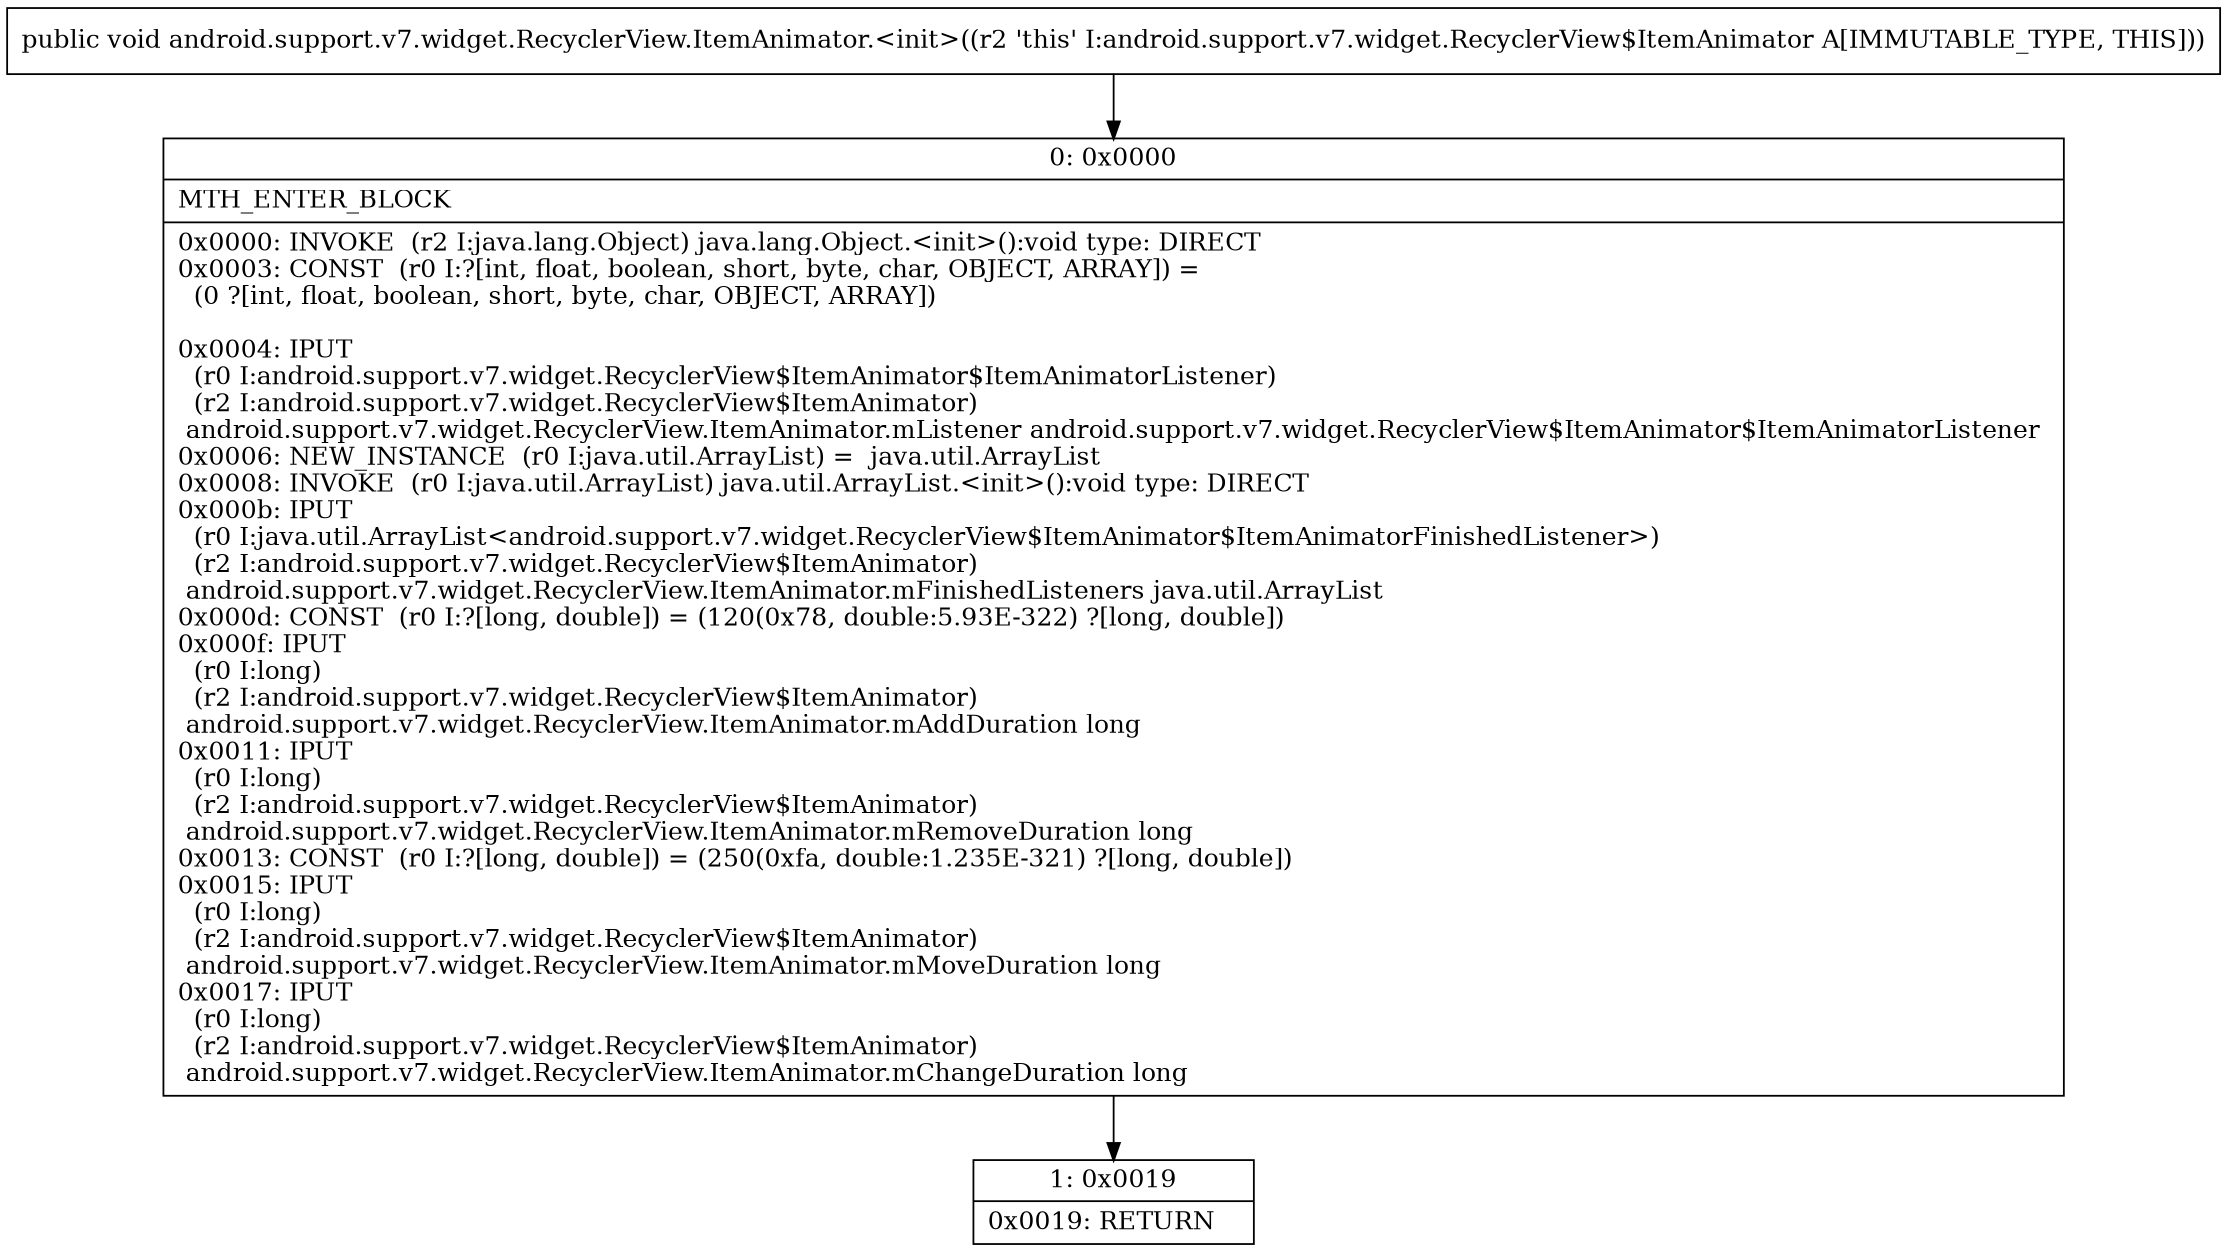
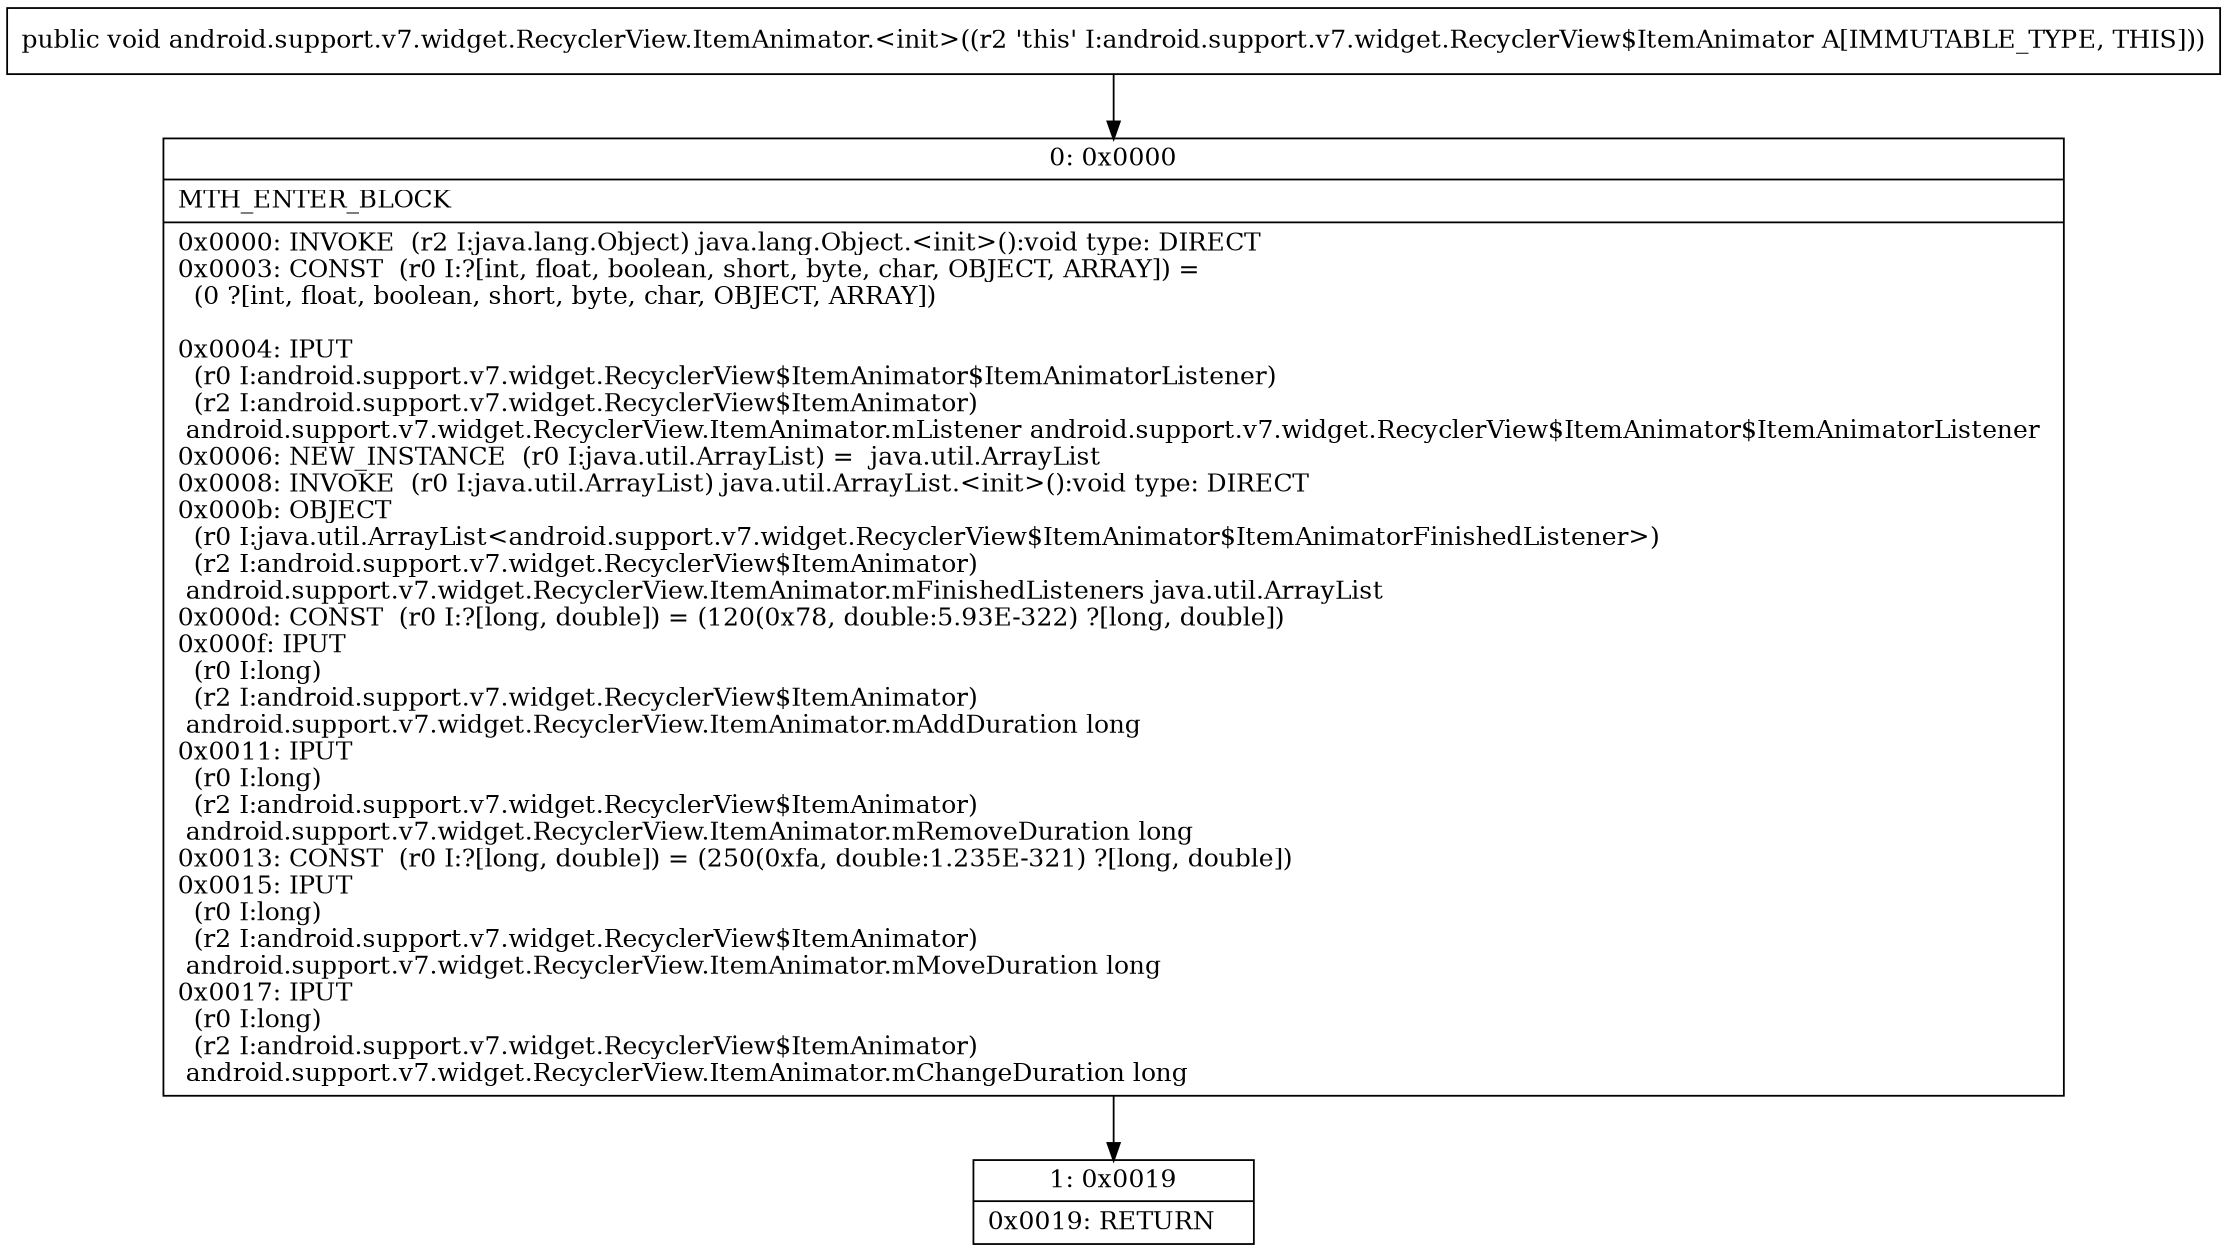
(273, 511) -> (293, 511)
